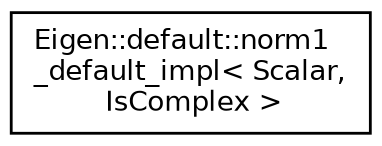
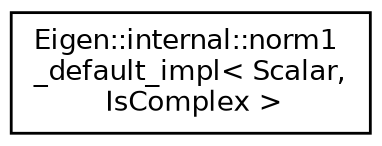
(191, 73) -> (191, 73)
